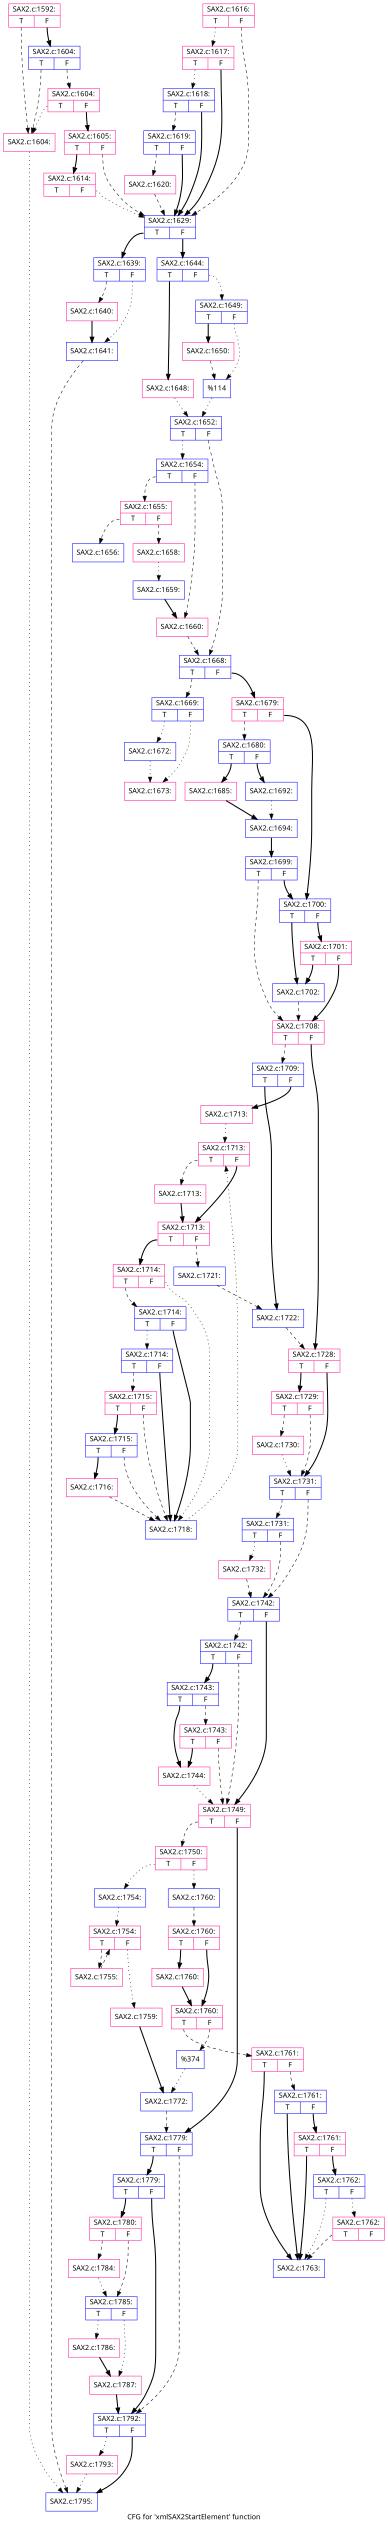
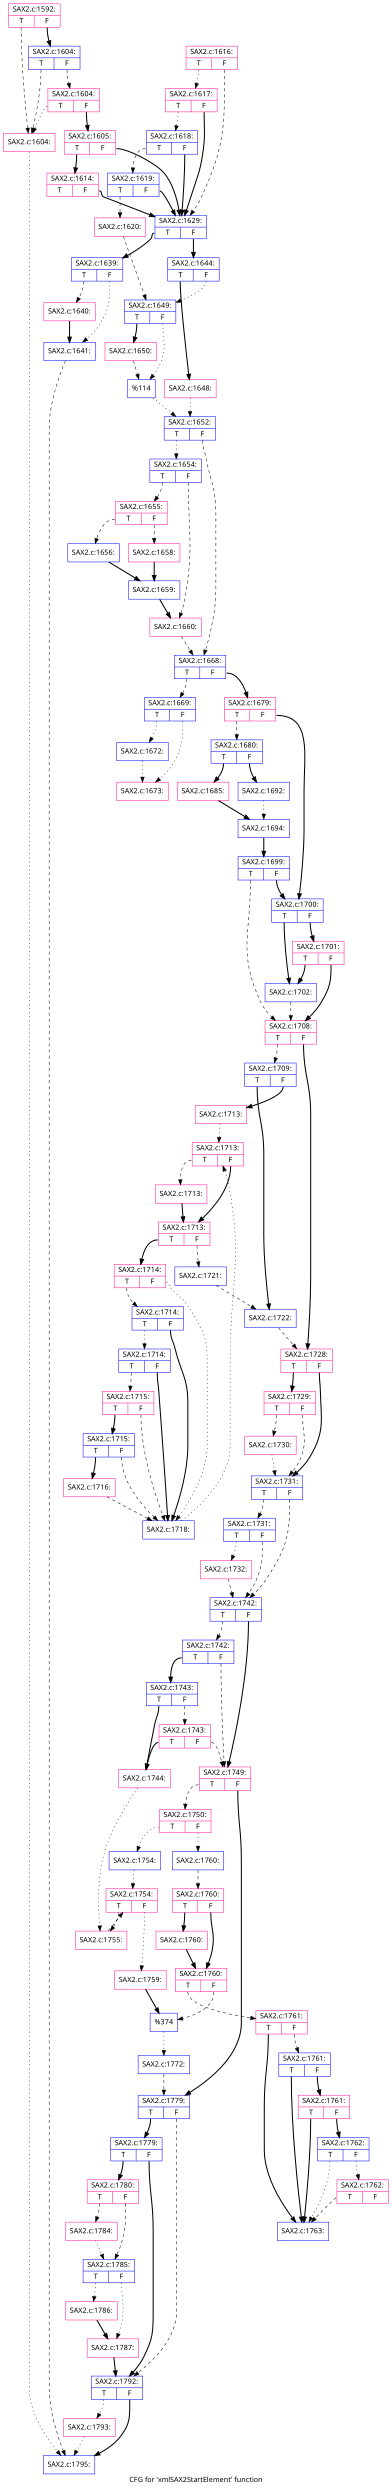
(113, 189) -> (159, 168)
(158, 202) -> (134, 266)
(117, 205) -> (124, 205)
(159, 569) -> (154, 569)
none -> (122, 570)
(202, 1793) -> (104, 1853)
(151, 2057) -> (151, 1999)
